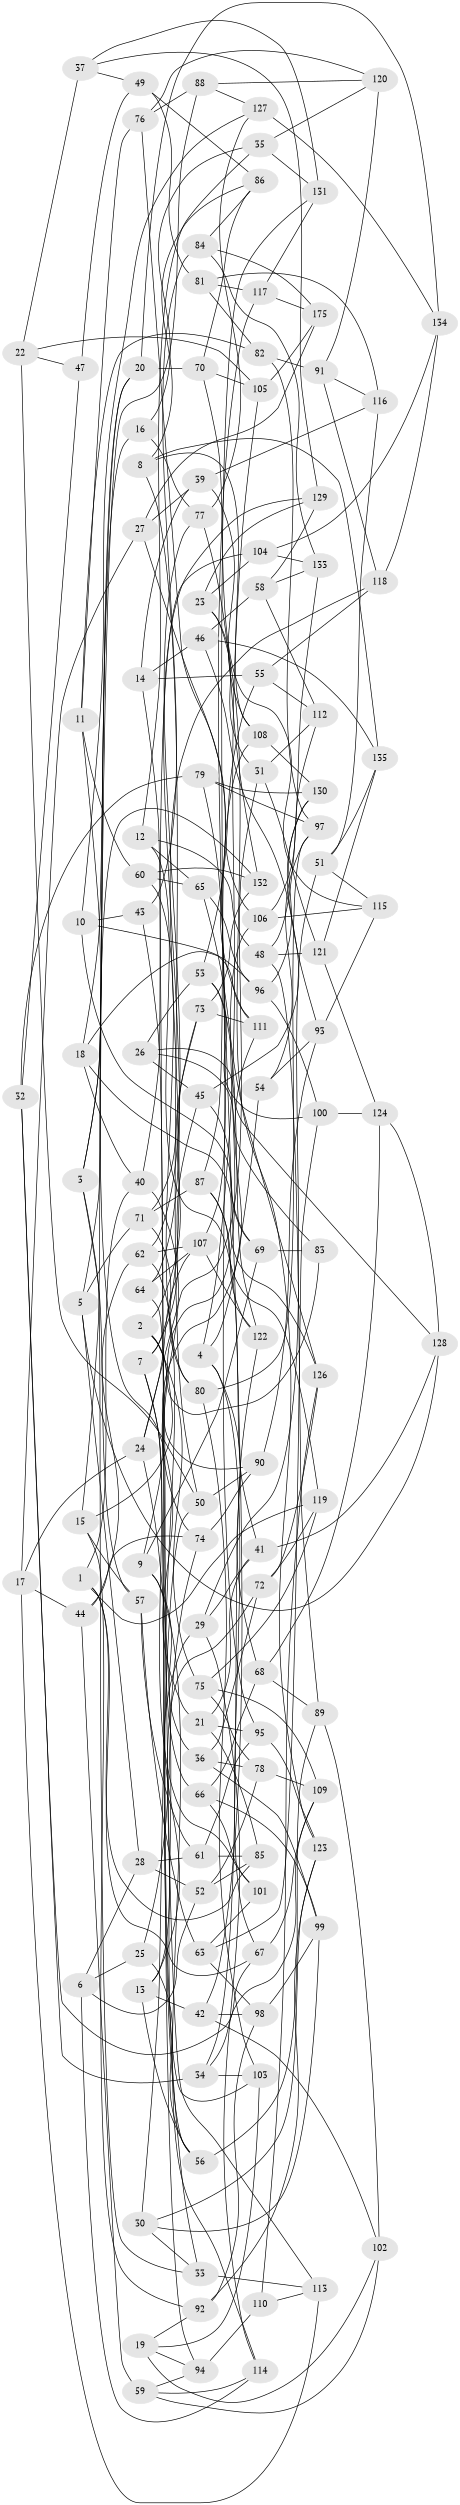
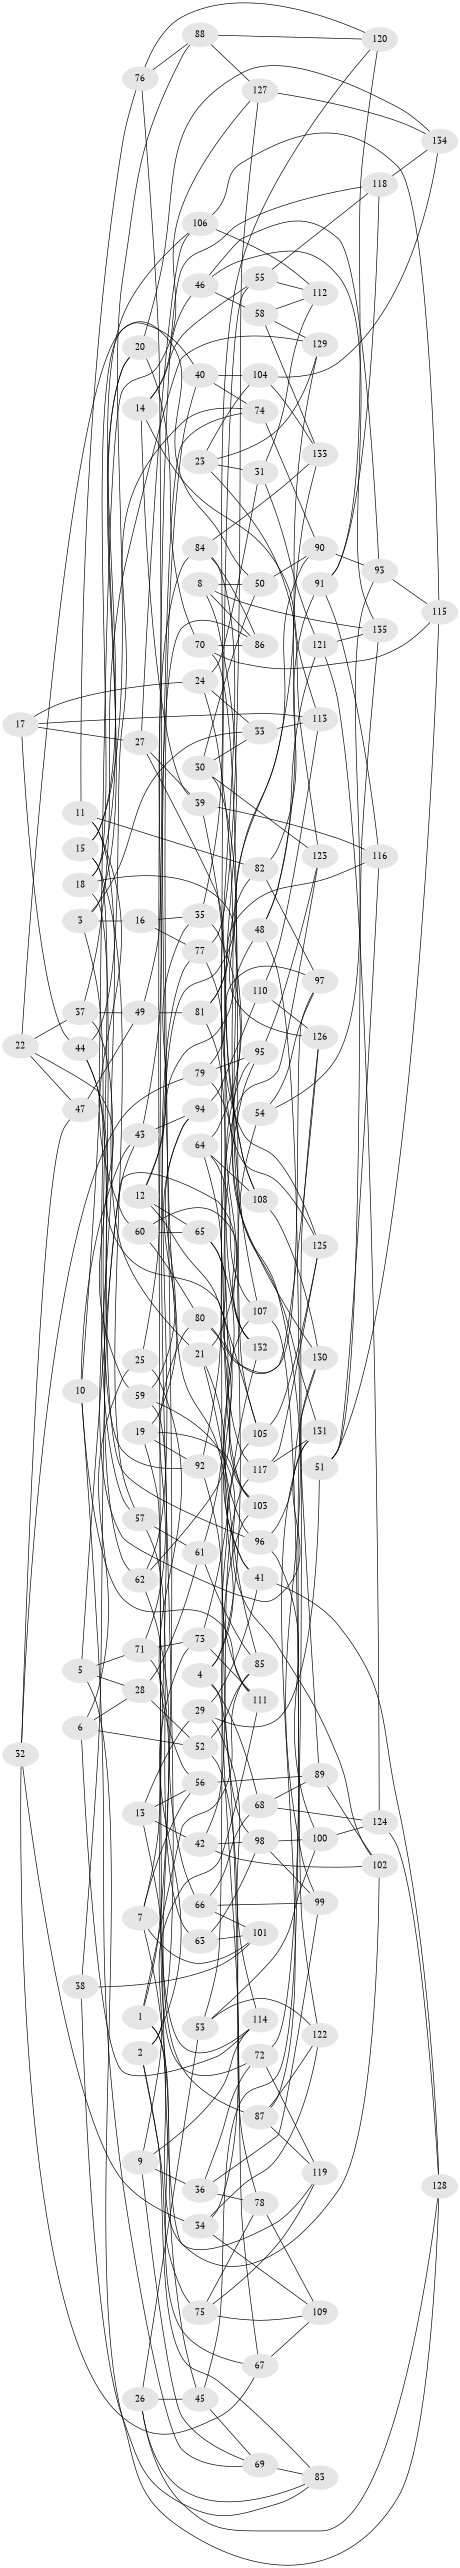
(320, 315) -> (320, 1246)
(224, 988) -> (230, 1173)
(295, 1640) -> (287, 1840)
none -> (80, 1987)
